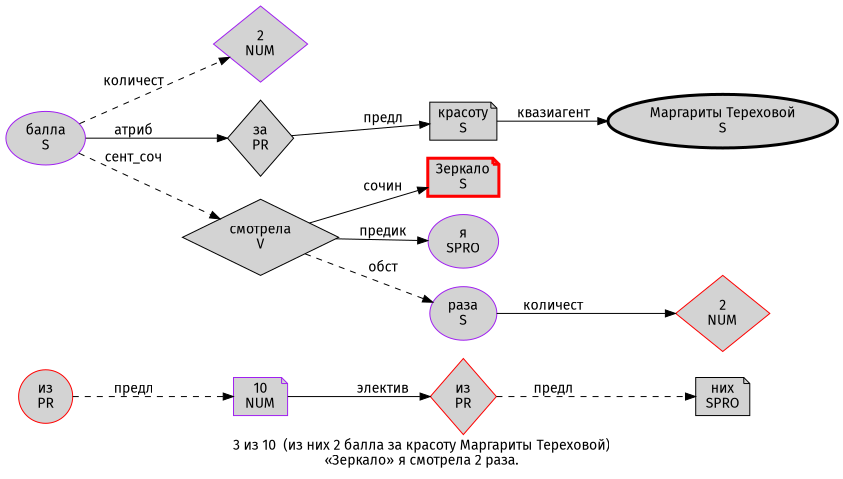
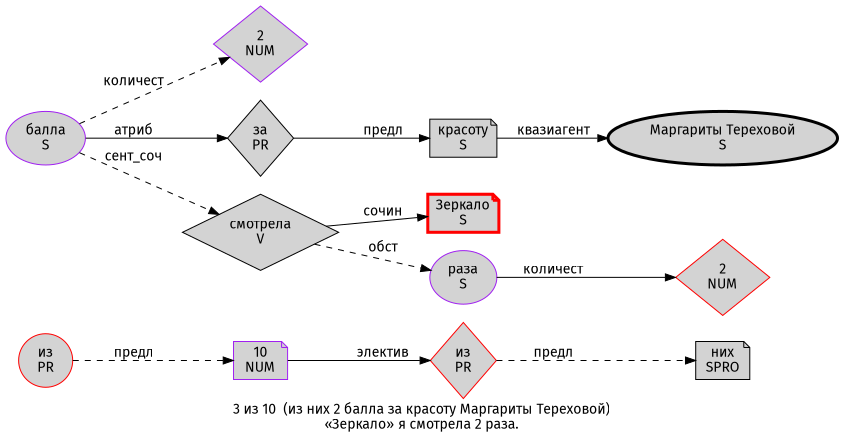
(463, 241) -> none
